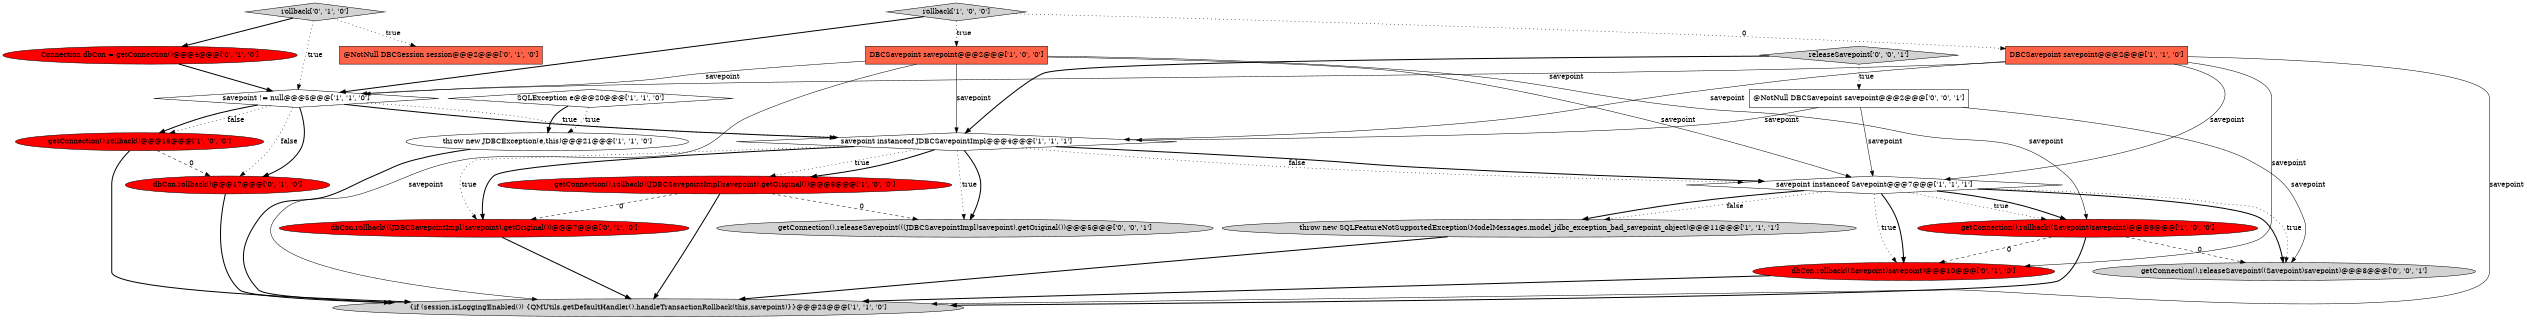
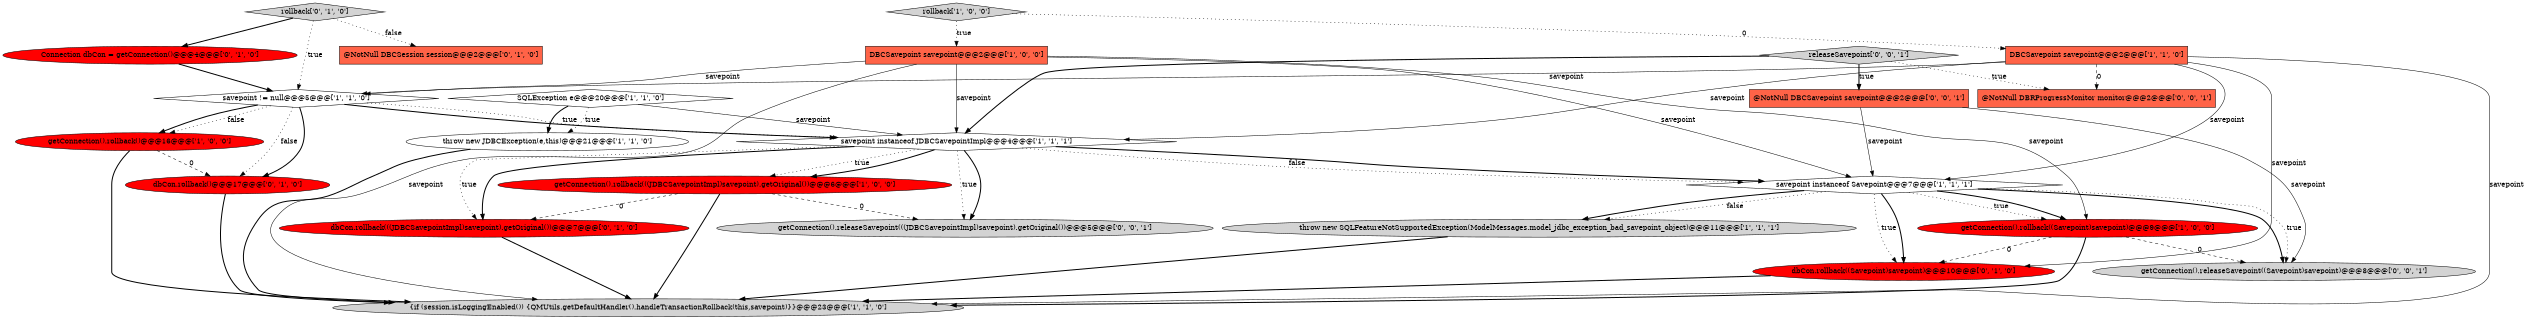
(393, 34) -> (393, 34)
(635, 54) -> none
(1859, 76) -> (1859, 76)
(1859, 98) -> (1859, 98)
none -> (2097, 98)
(1481, 134) -> (768, 119)
